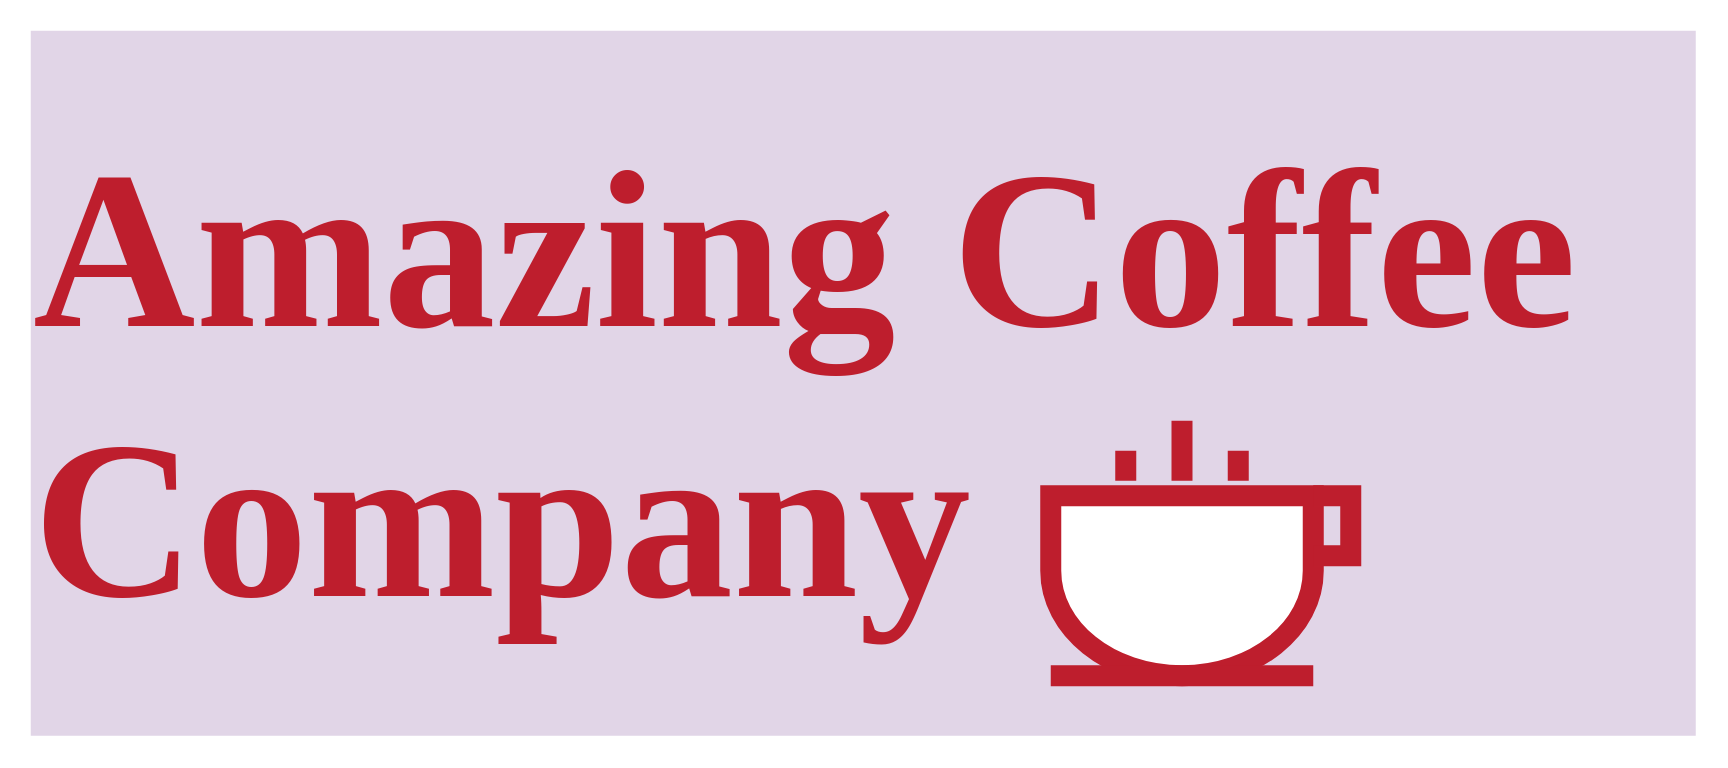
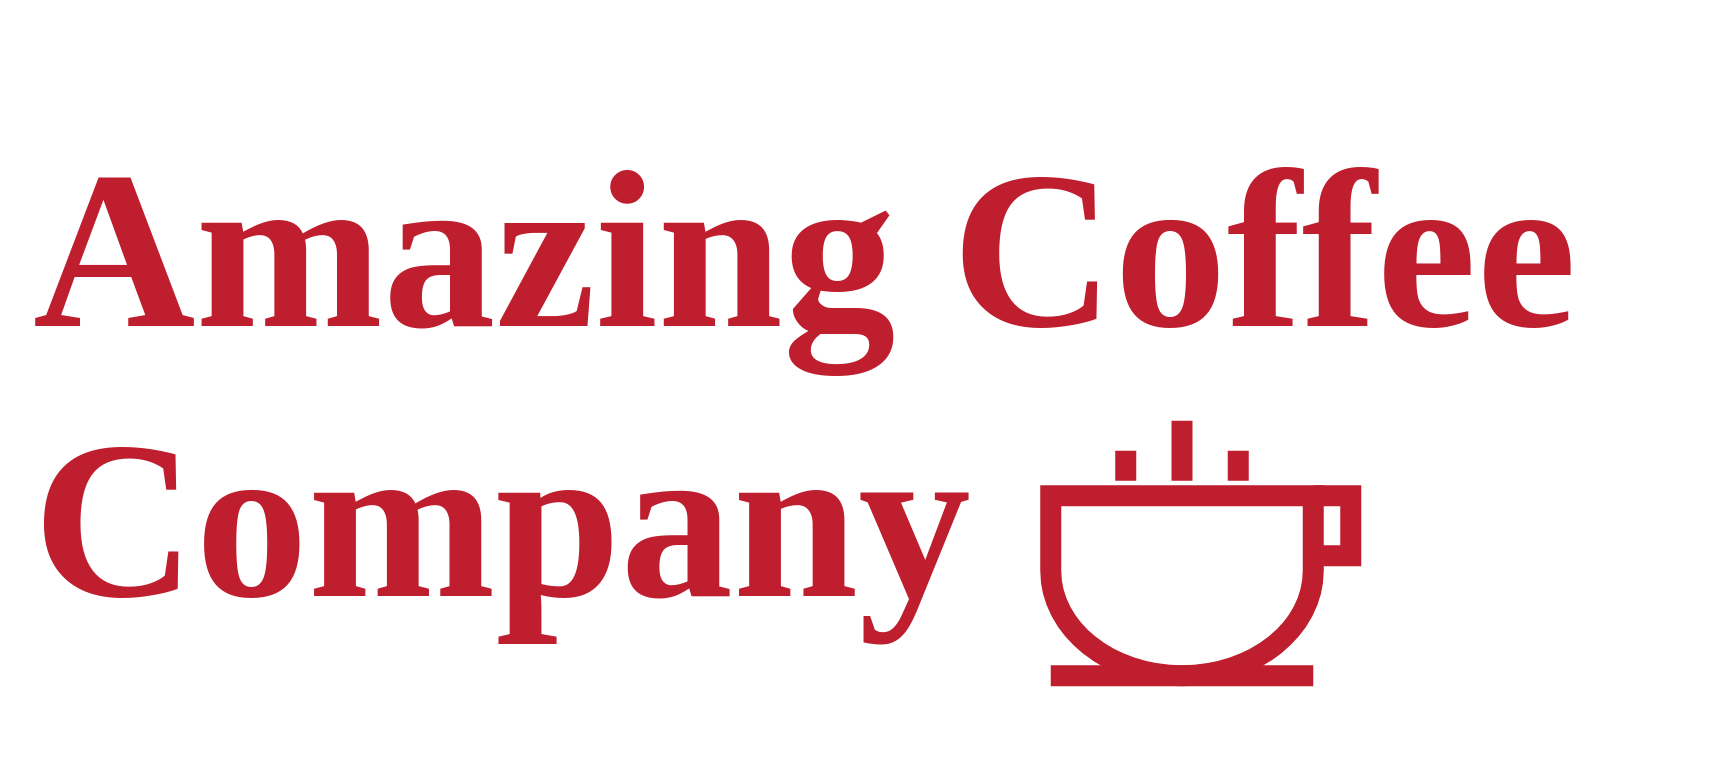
(863, 383) -> (863, 383)
